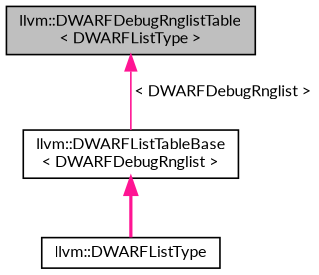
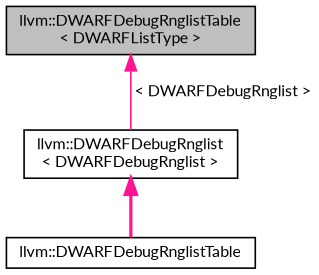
(131, 154) -> (131, 154)
(131, 253) -> (131, 253)
